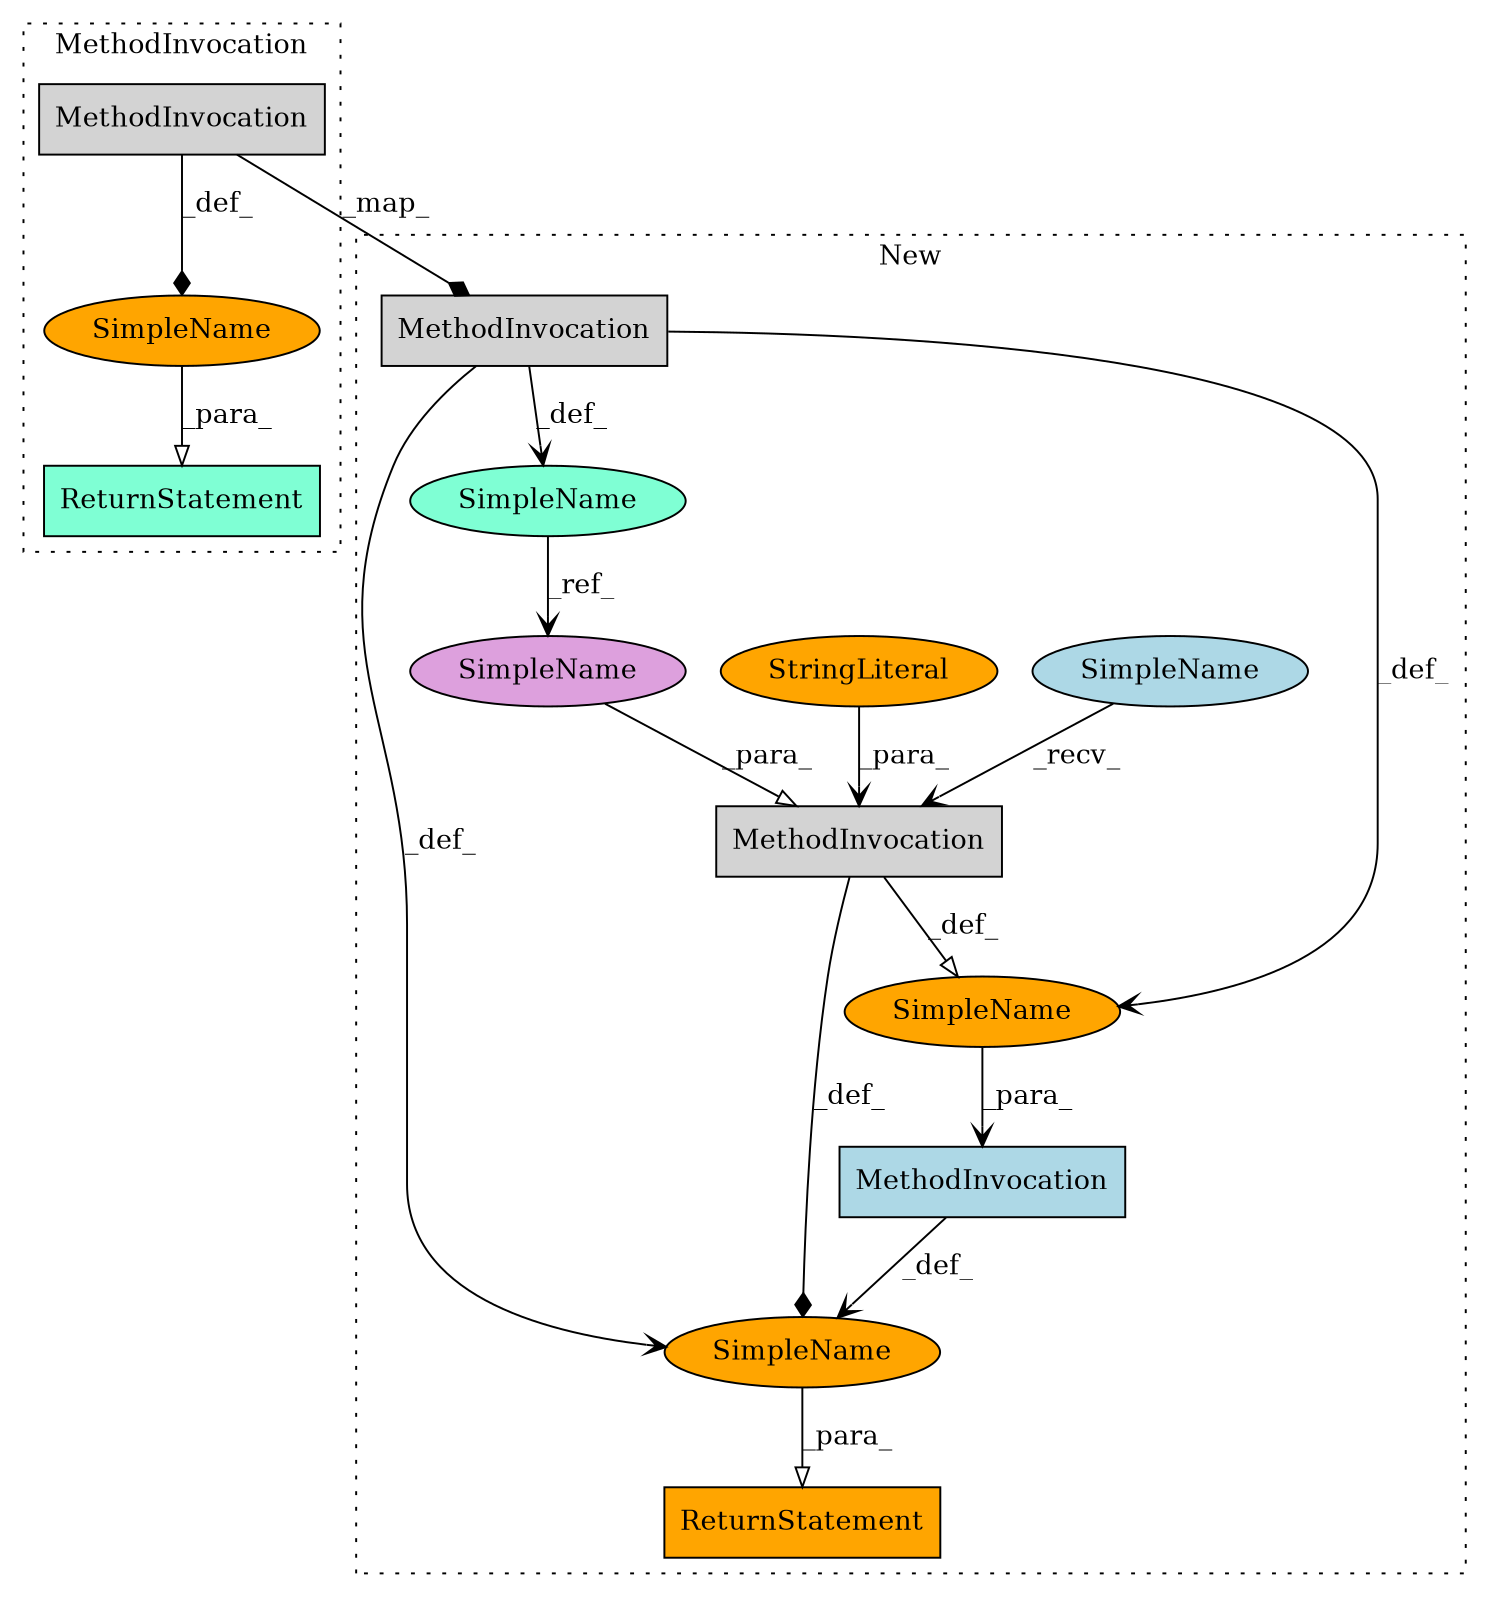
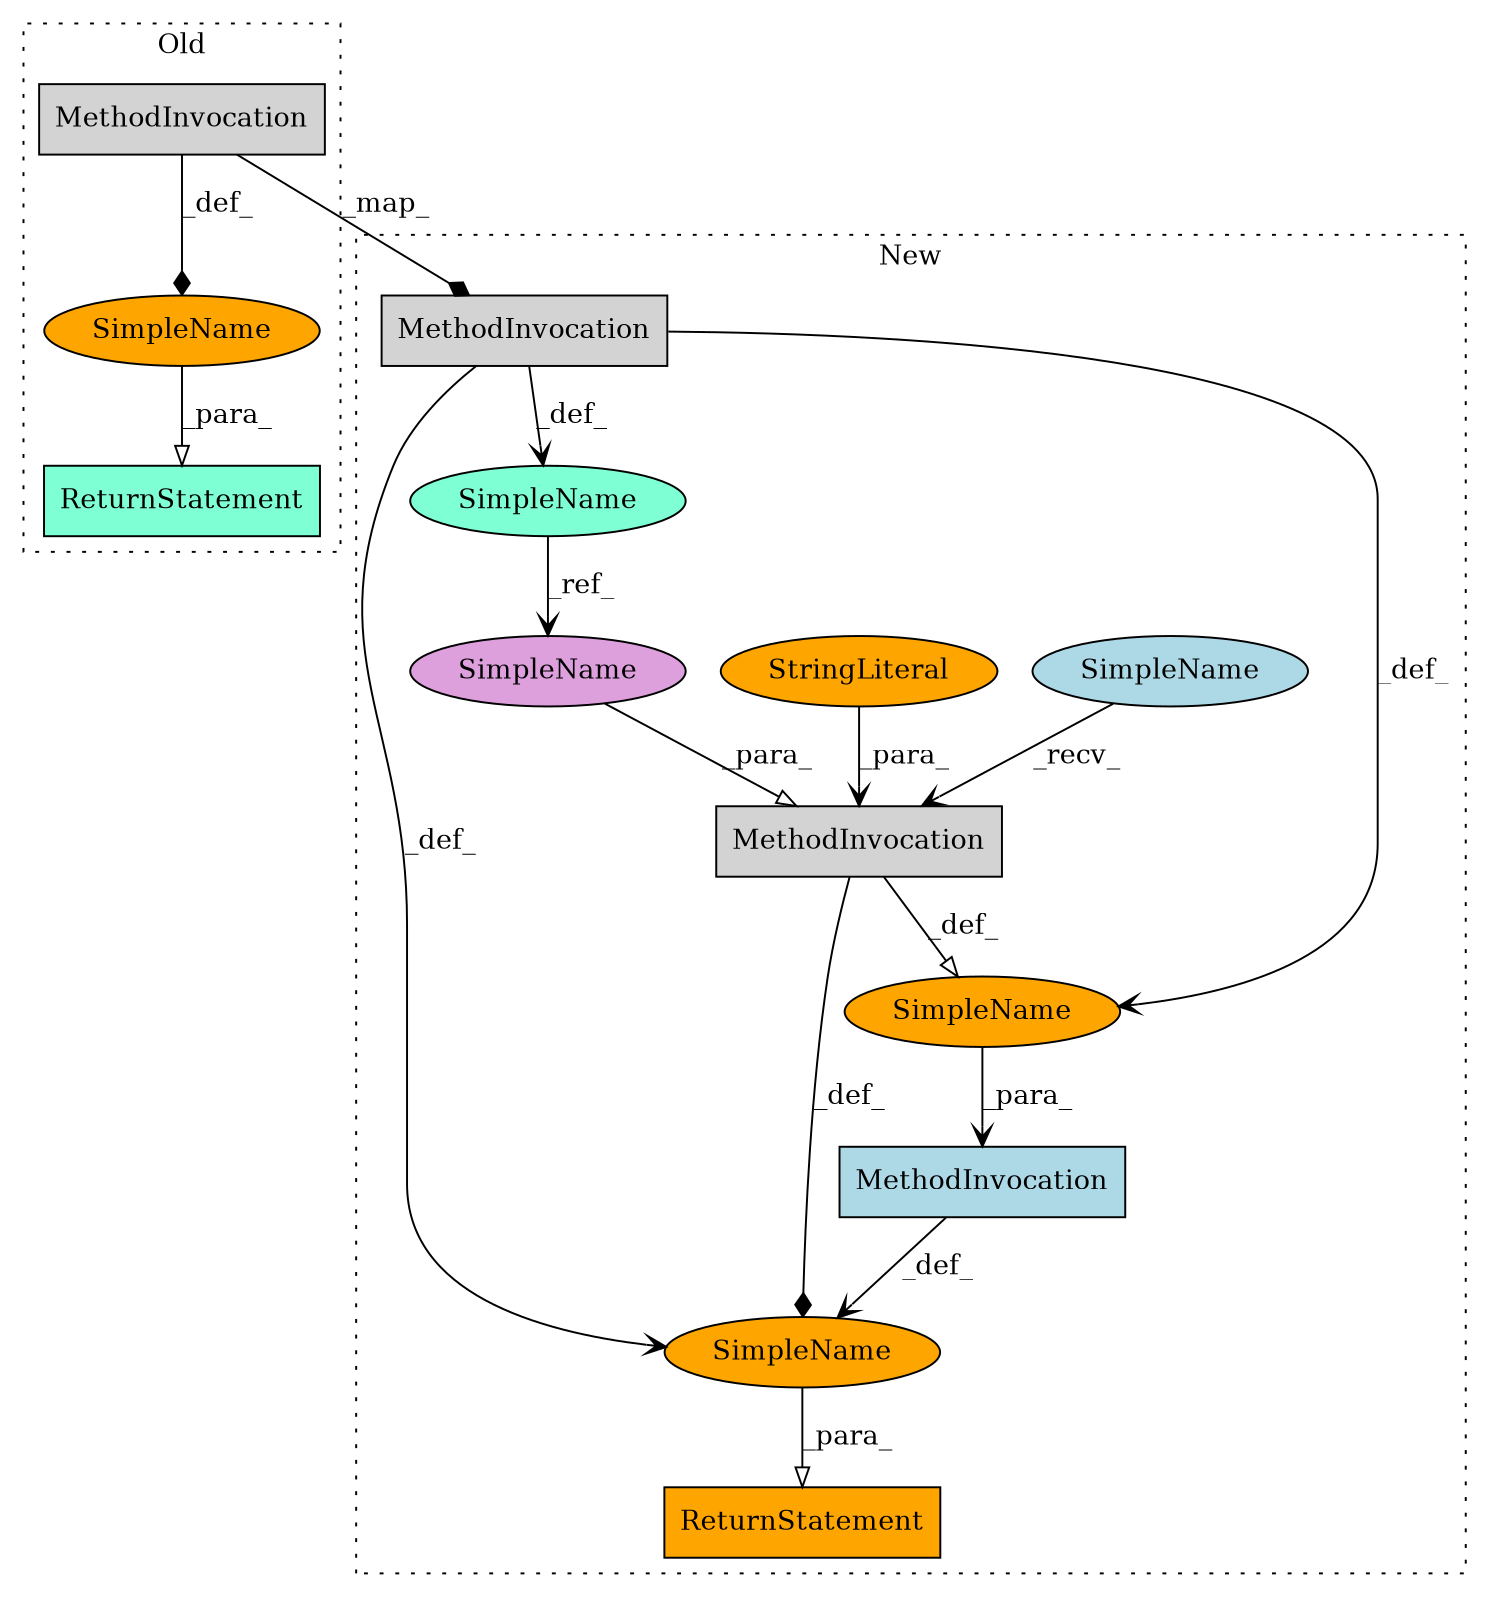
(182, 46) -> (182, 46)
